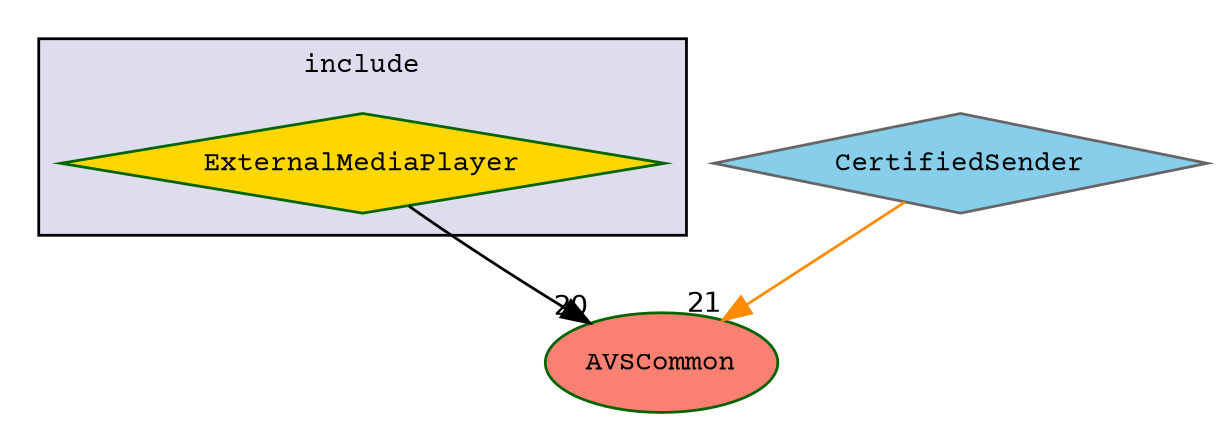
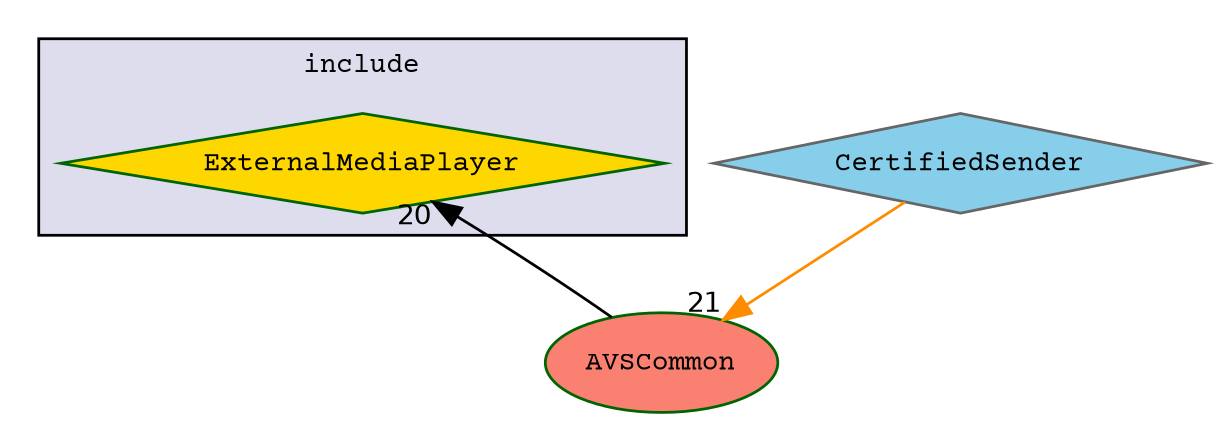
(487, 259) -> (535, 266)
